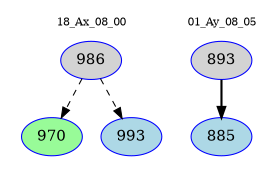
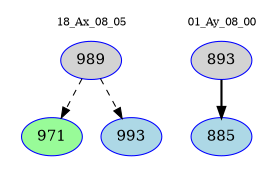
(92, 23) -> (92, 23)
(222, 23) -> (222, 23)
(91, 60) -> (91, 60)
(52, 137) -> (52, 137)
